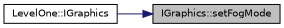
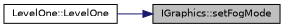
(61, 14) -> (61, 14)
